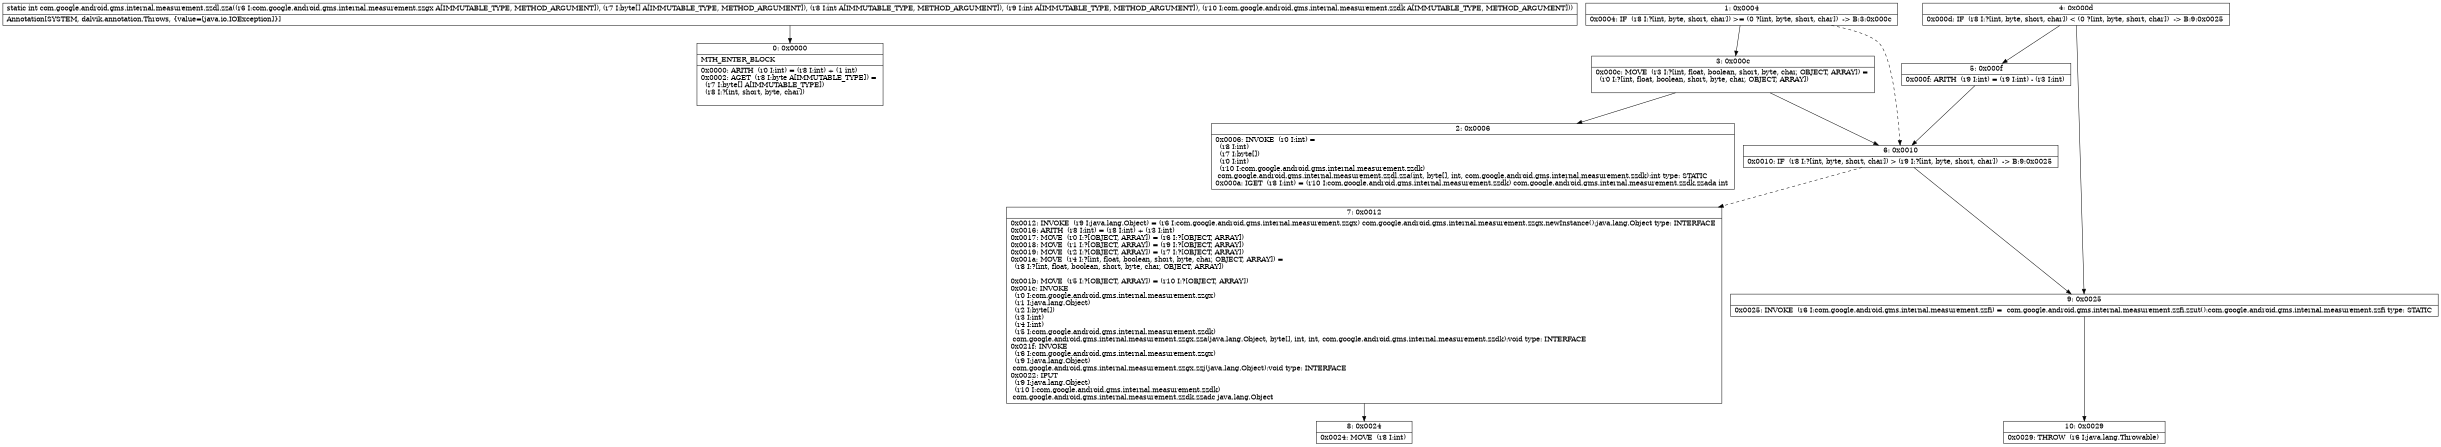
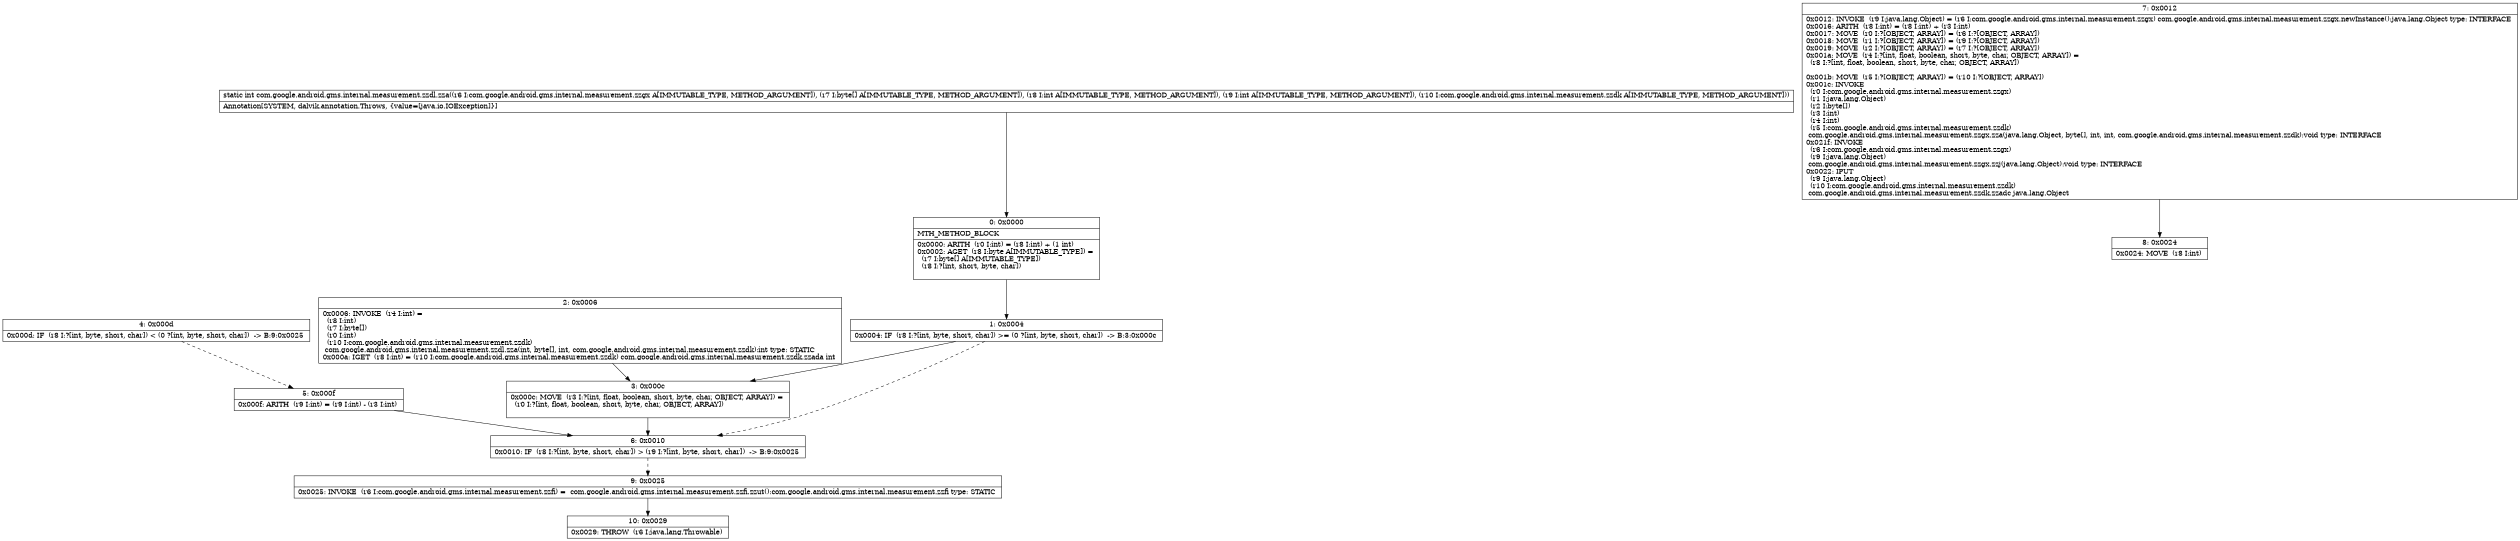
(2033, 43) -> (235, 364)
(738, 60) -> (958, 234)
(1629, 107) -> (620, 370)
(1267, 140) -> (374, 314)
(2080, 157) -> none
(1793, 187) -> none
(1991, 229) -> (648, 464)
none -> (1007, 297)
